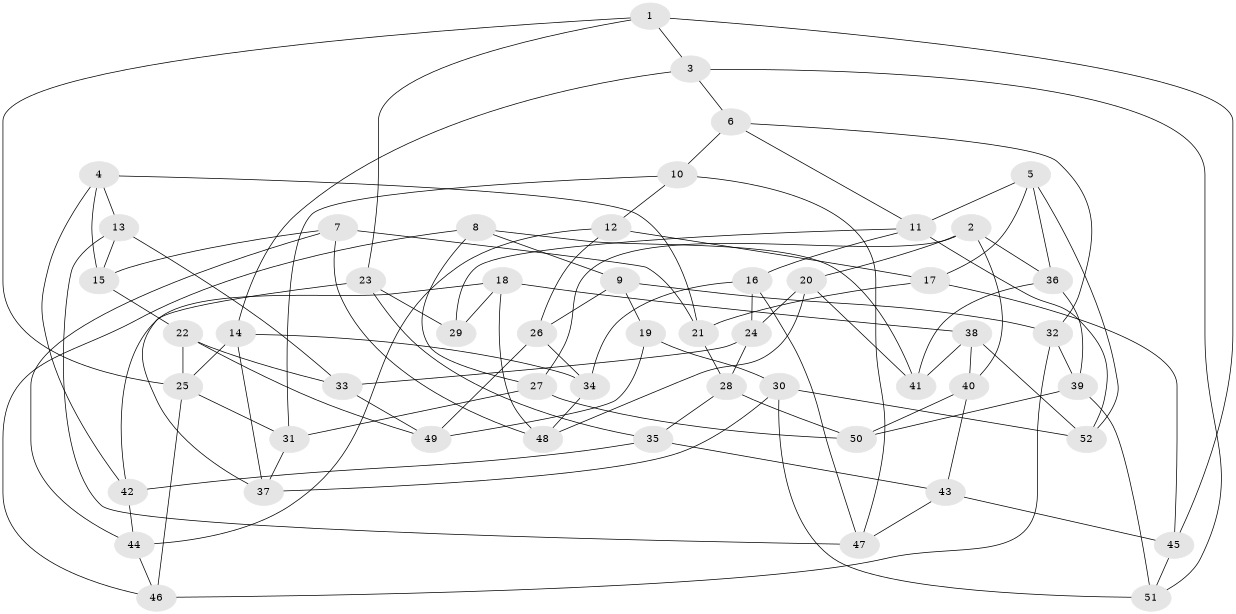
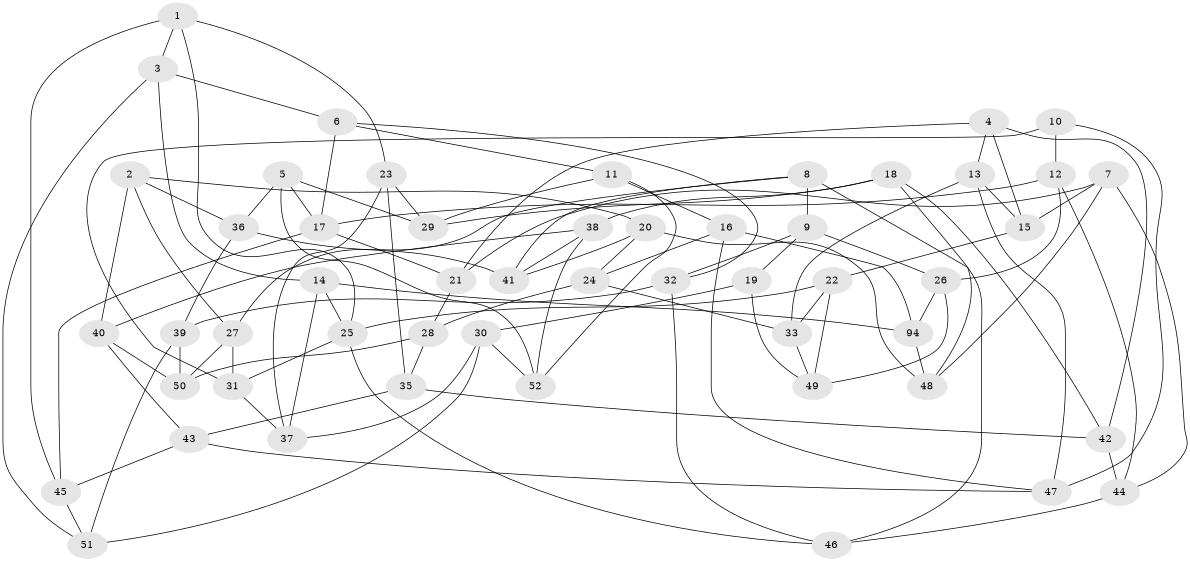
(704, 148) -> (328, 175)
(974, 201) -> (356, 201)
(590, 386) -> (913, 334)
